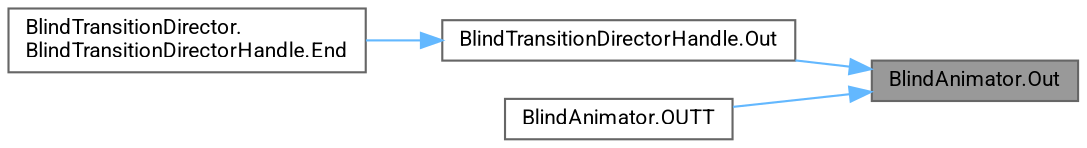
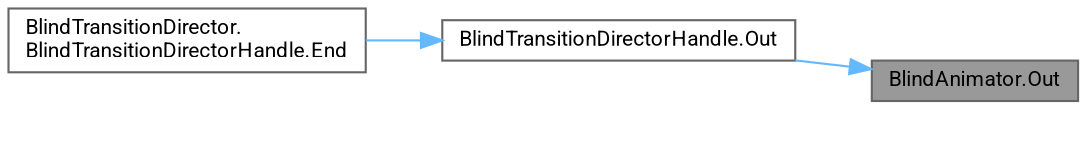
(619, 119) -> none
